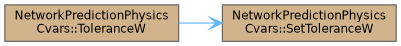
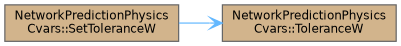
(194, 23) -> (194, 23)
